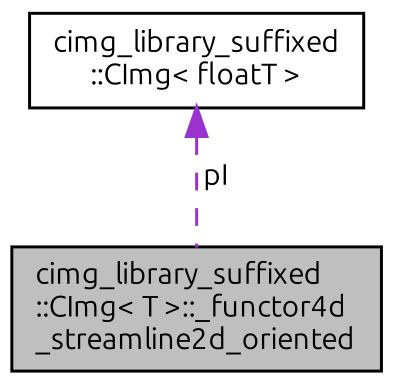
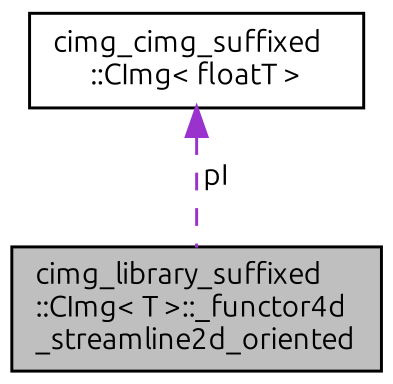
(197, 61) -> (197, 61)
